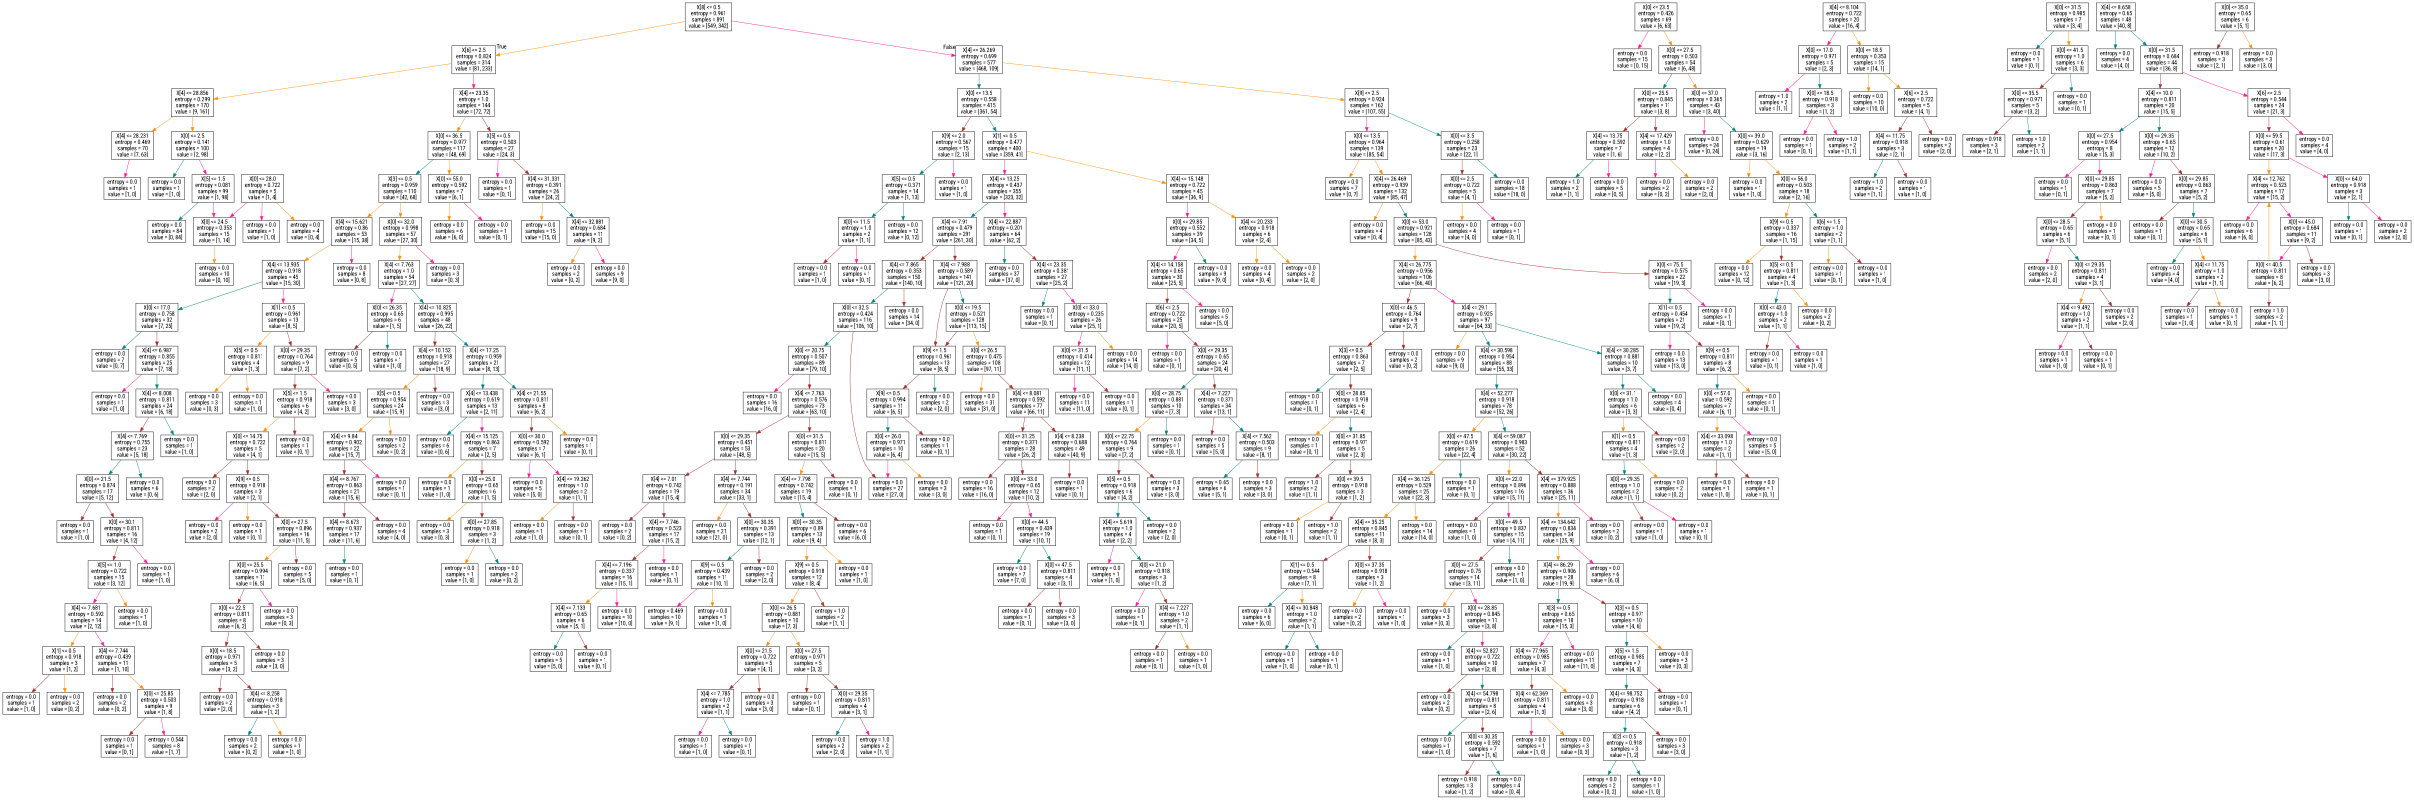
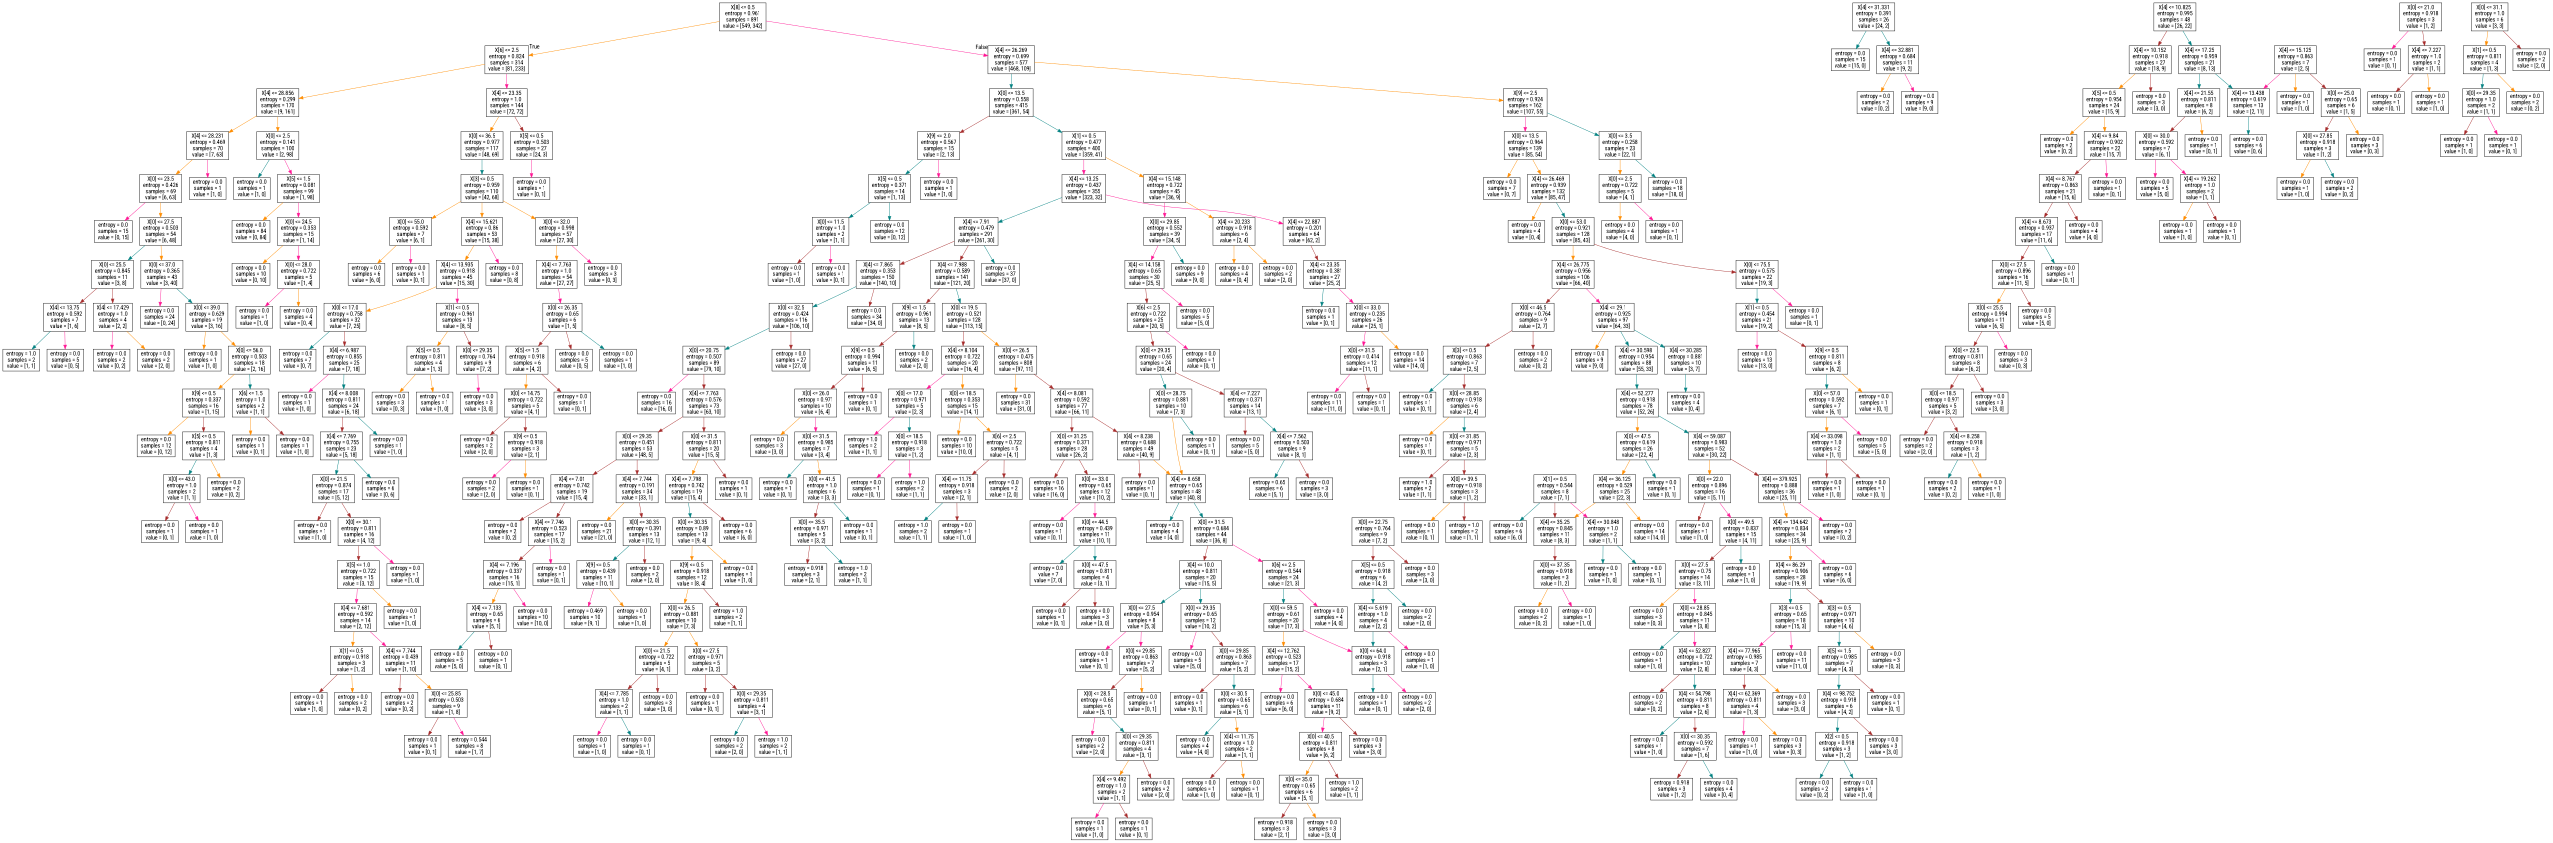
(2269, 122) -> (1283, 594)
(2100, 146) -> (1142, 618)
(449, 165) -> (448, 209)
(1462, 165) -> (1620, 165)
none -> (186, 166)
(520, 166) -> none
(240, 209) -> (298, 251)
(542, 209) -> (1862, 38)
(190, 210) -> (275, 210)
(2269, 234) -> (1311, 766)
(1005, 252) -> (988, 253)
(416, 294) -> none
(222, 295) -> (404, 299)
(904, 317) -> (866, 317)
(953, 337) -> (963, 337)
(984, 360) -> (1016, 360)
(295, 379) -> (546, 337)
(1623, 379) -> none
(1216, 403) -> (1245, 403)
(1717, 403) -> (1827, 403)
(482, 422) -> (2273, 80)
(888, 422) -> (841, 380)
(1144, 423) -> (1176, 444)
none -> (1160, 466)
(888, 467) -> (816, 422)
(1118, 489) -> (1373, 575)
(269, 509) -> (2026, 251)
(1035, 532) -> (1095, 532)
(1134, 551) -> (1373, 637)
(1338, 552) -> (1555, 508)
(1012, 575) -> (1048, 575)
(1302, 594) -> (1577, 509)
